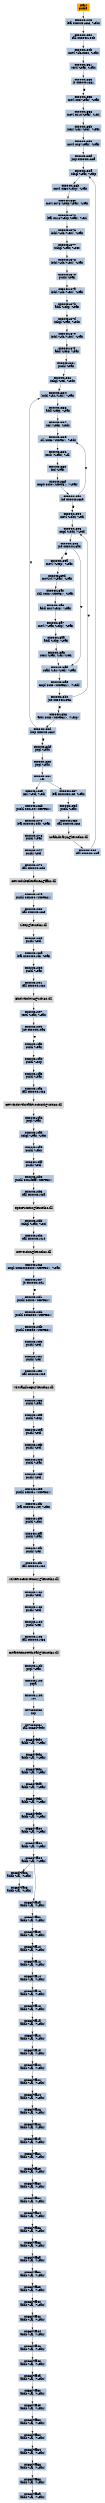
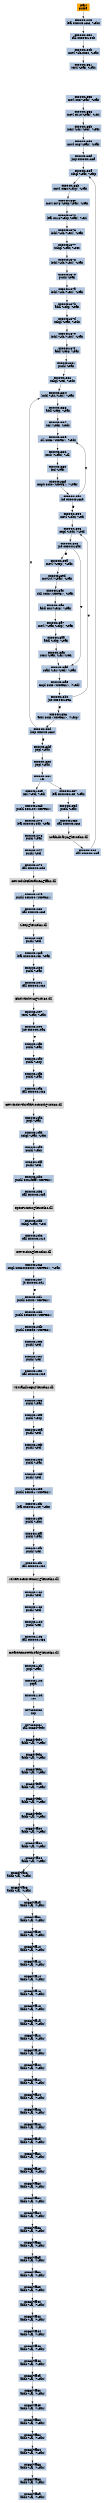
(83, 81) -> none
(34, 1453) -> none
(35, 1881) -> (25, 1896)
